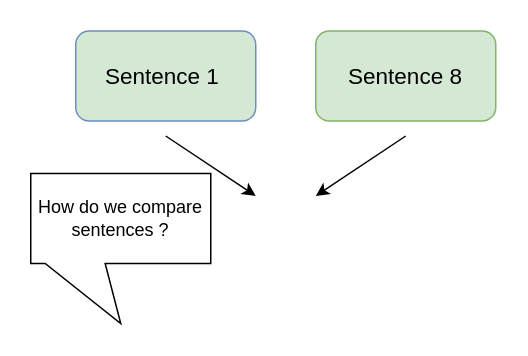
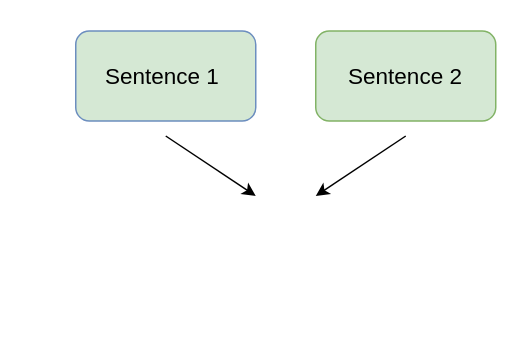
(406, 76) -> (406, 76)
(121, 248) -> none
